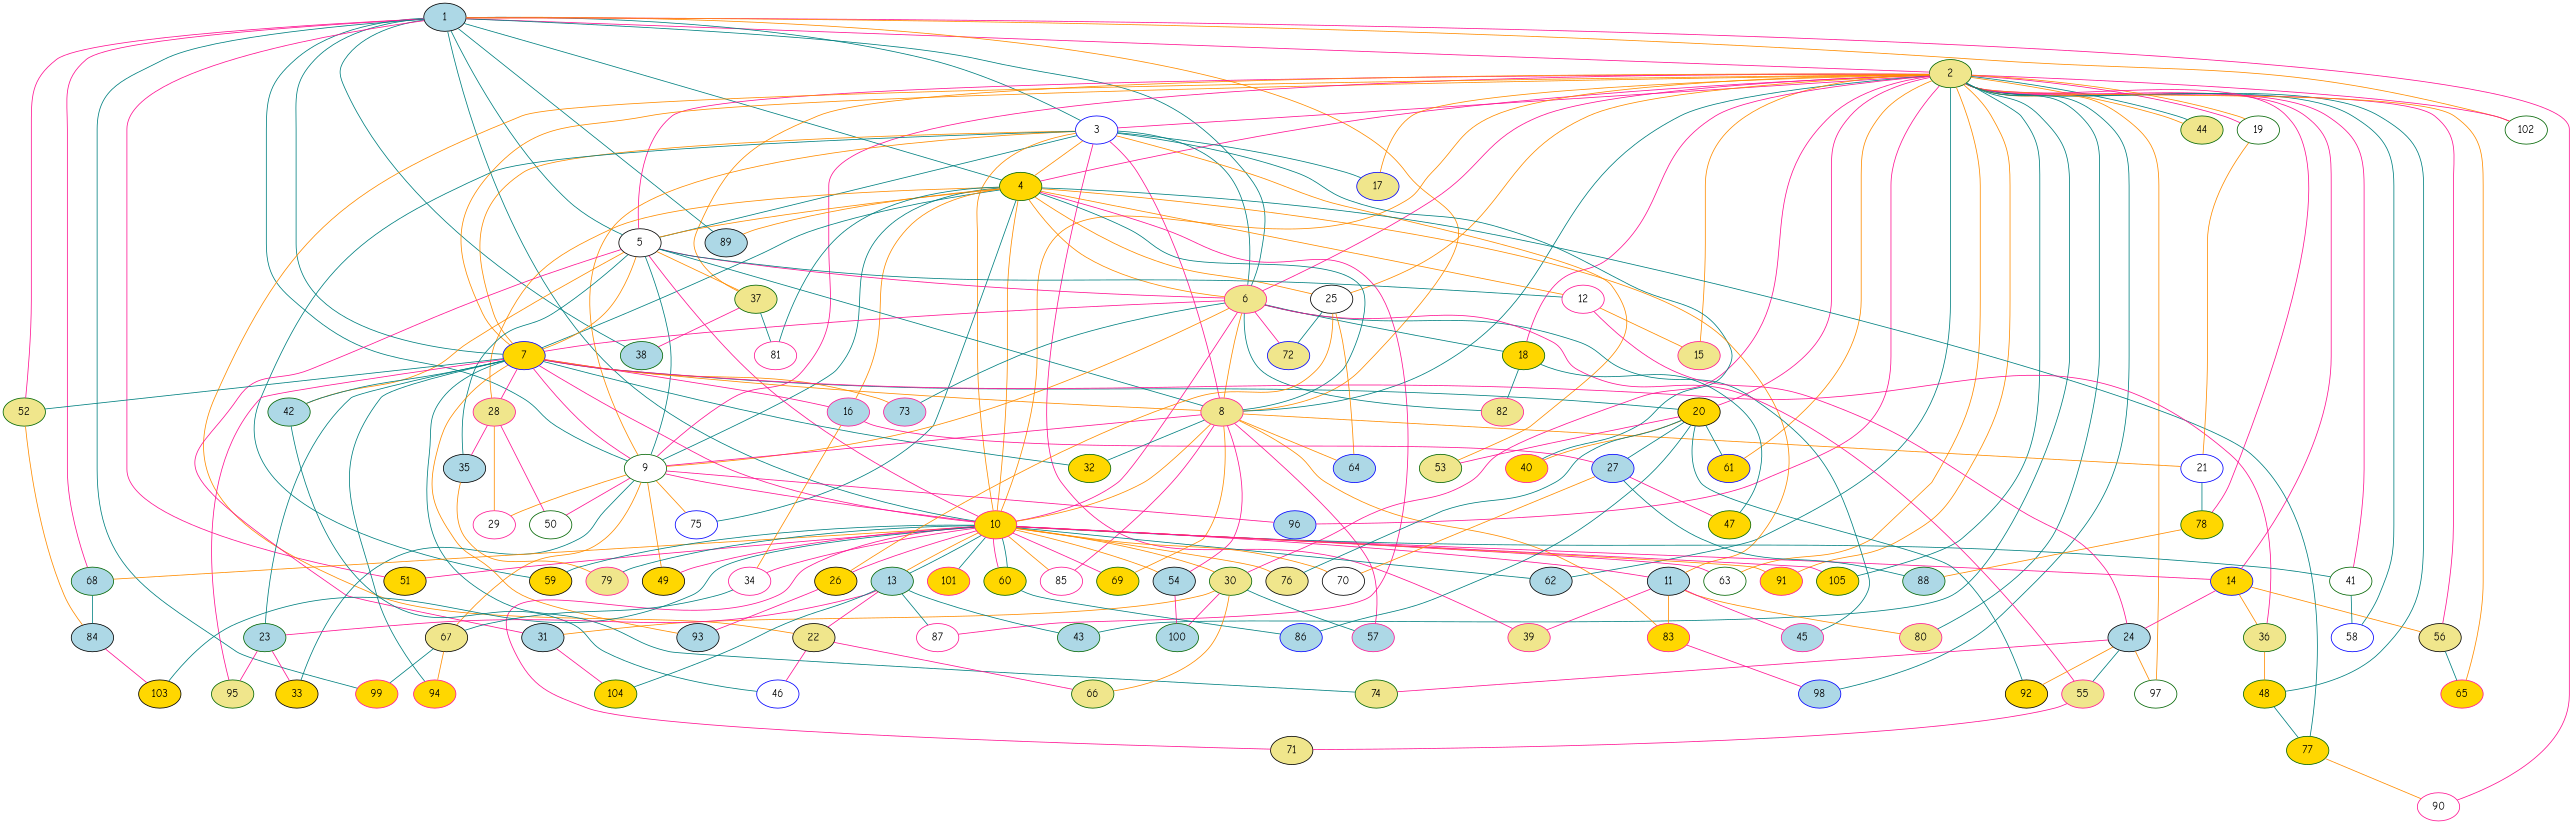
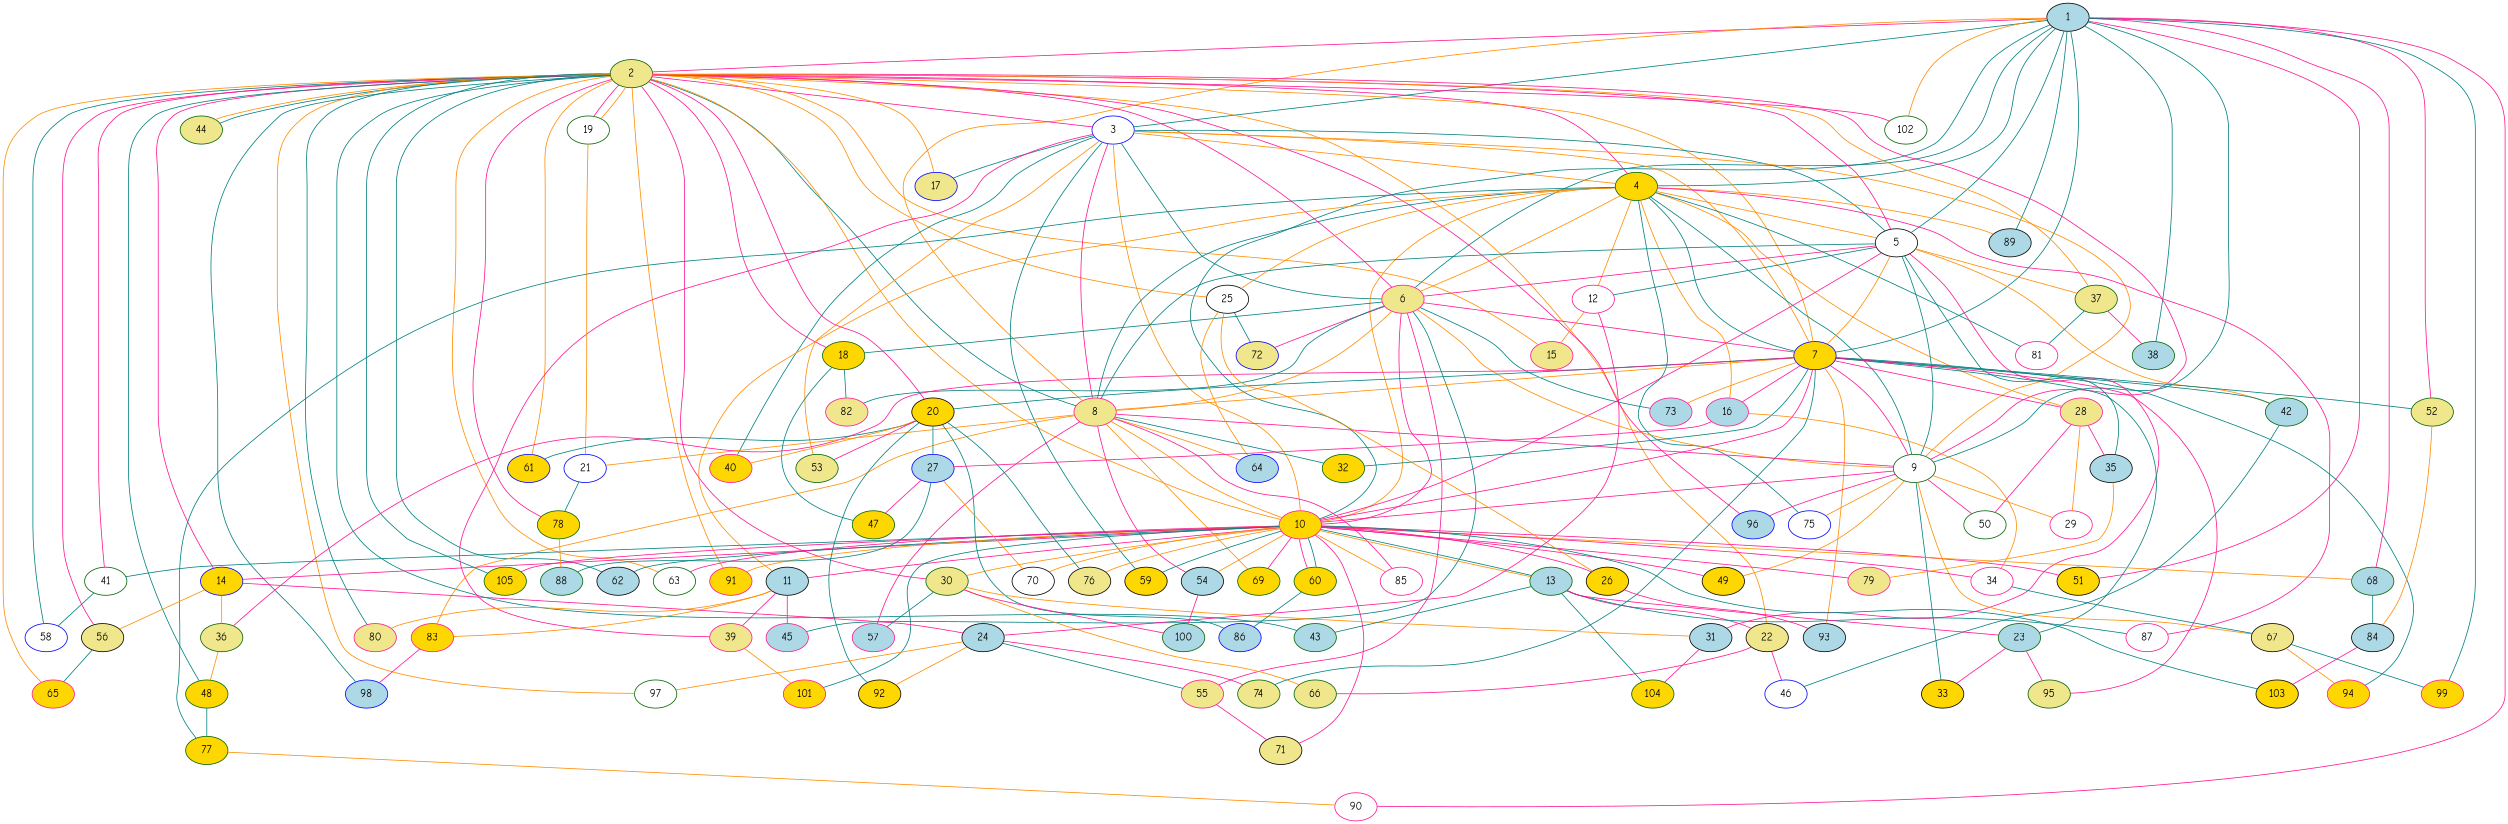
(797, 537) -> (1598, 552)
none -> (768, 666)
